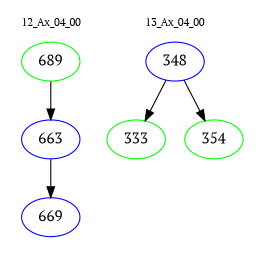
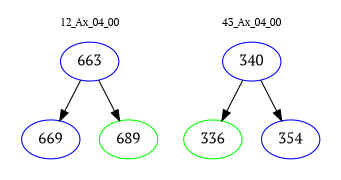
(175, 23) -> (252, 23)
(175, 62) -> (252, 62)
(51, 95) -> (107, 96)
(136, 139) -> (213, 139)
(214, 139) -> (291, 139)
